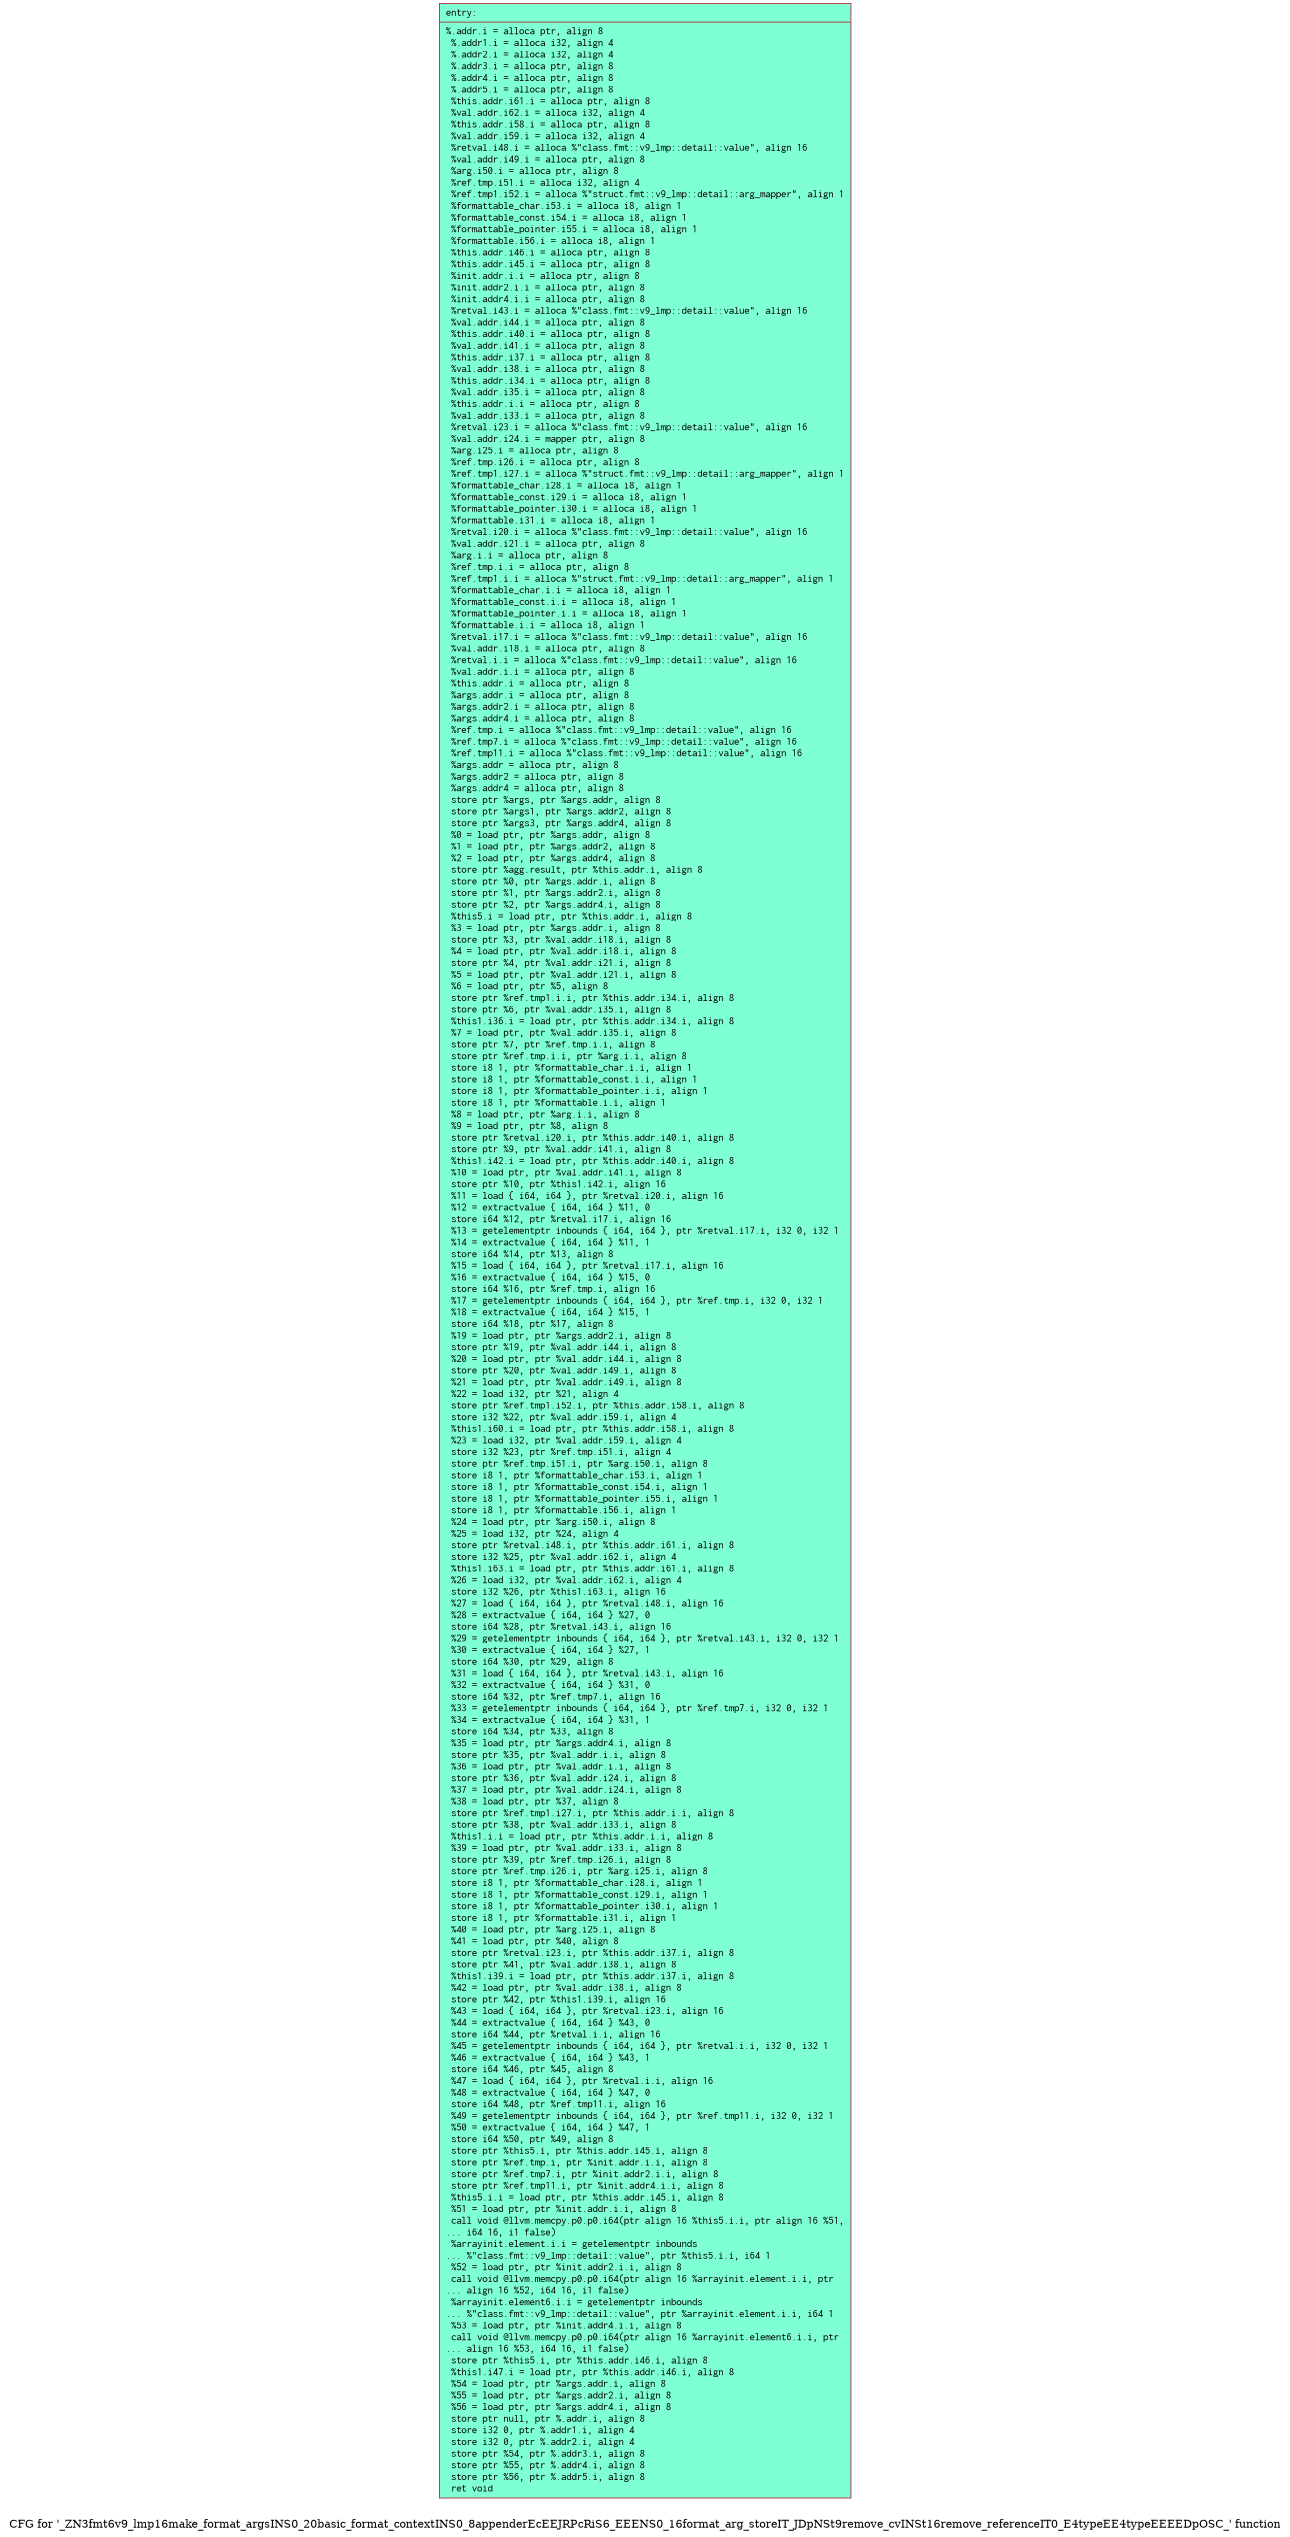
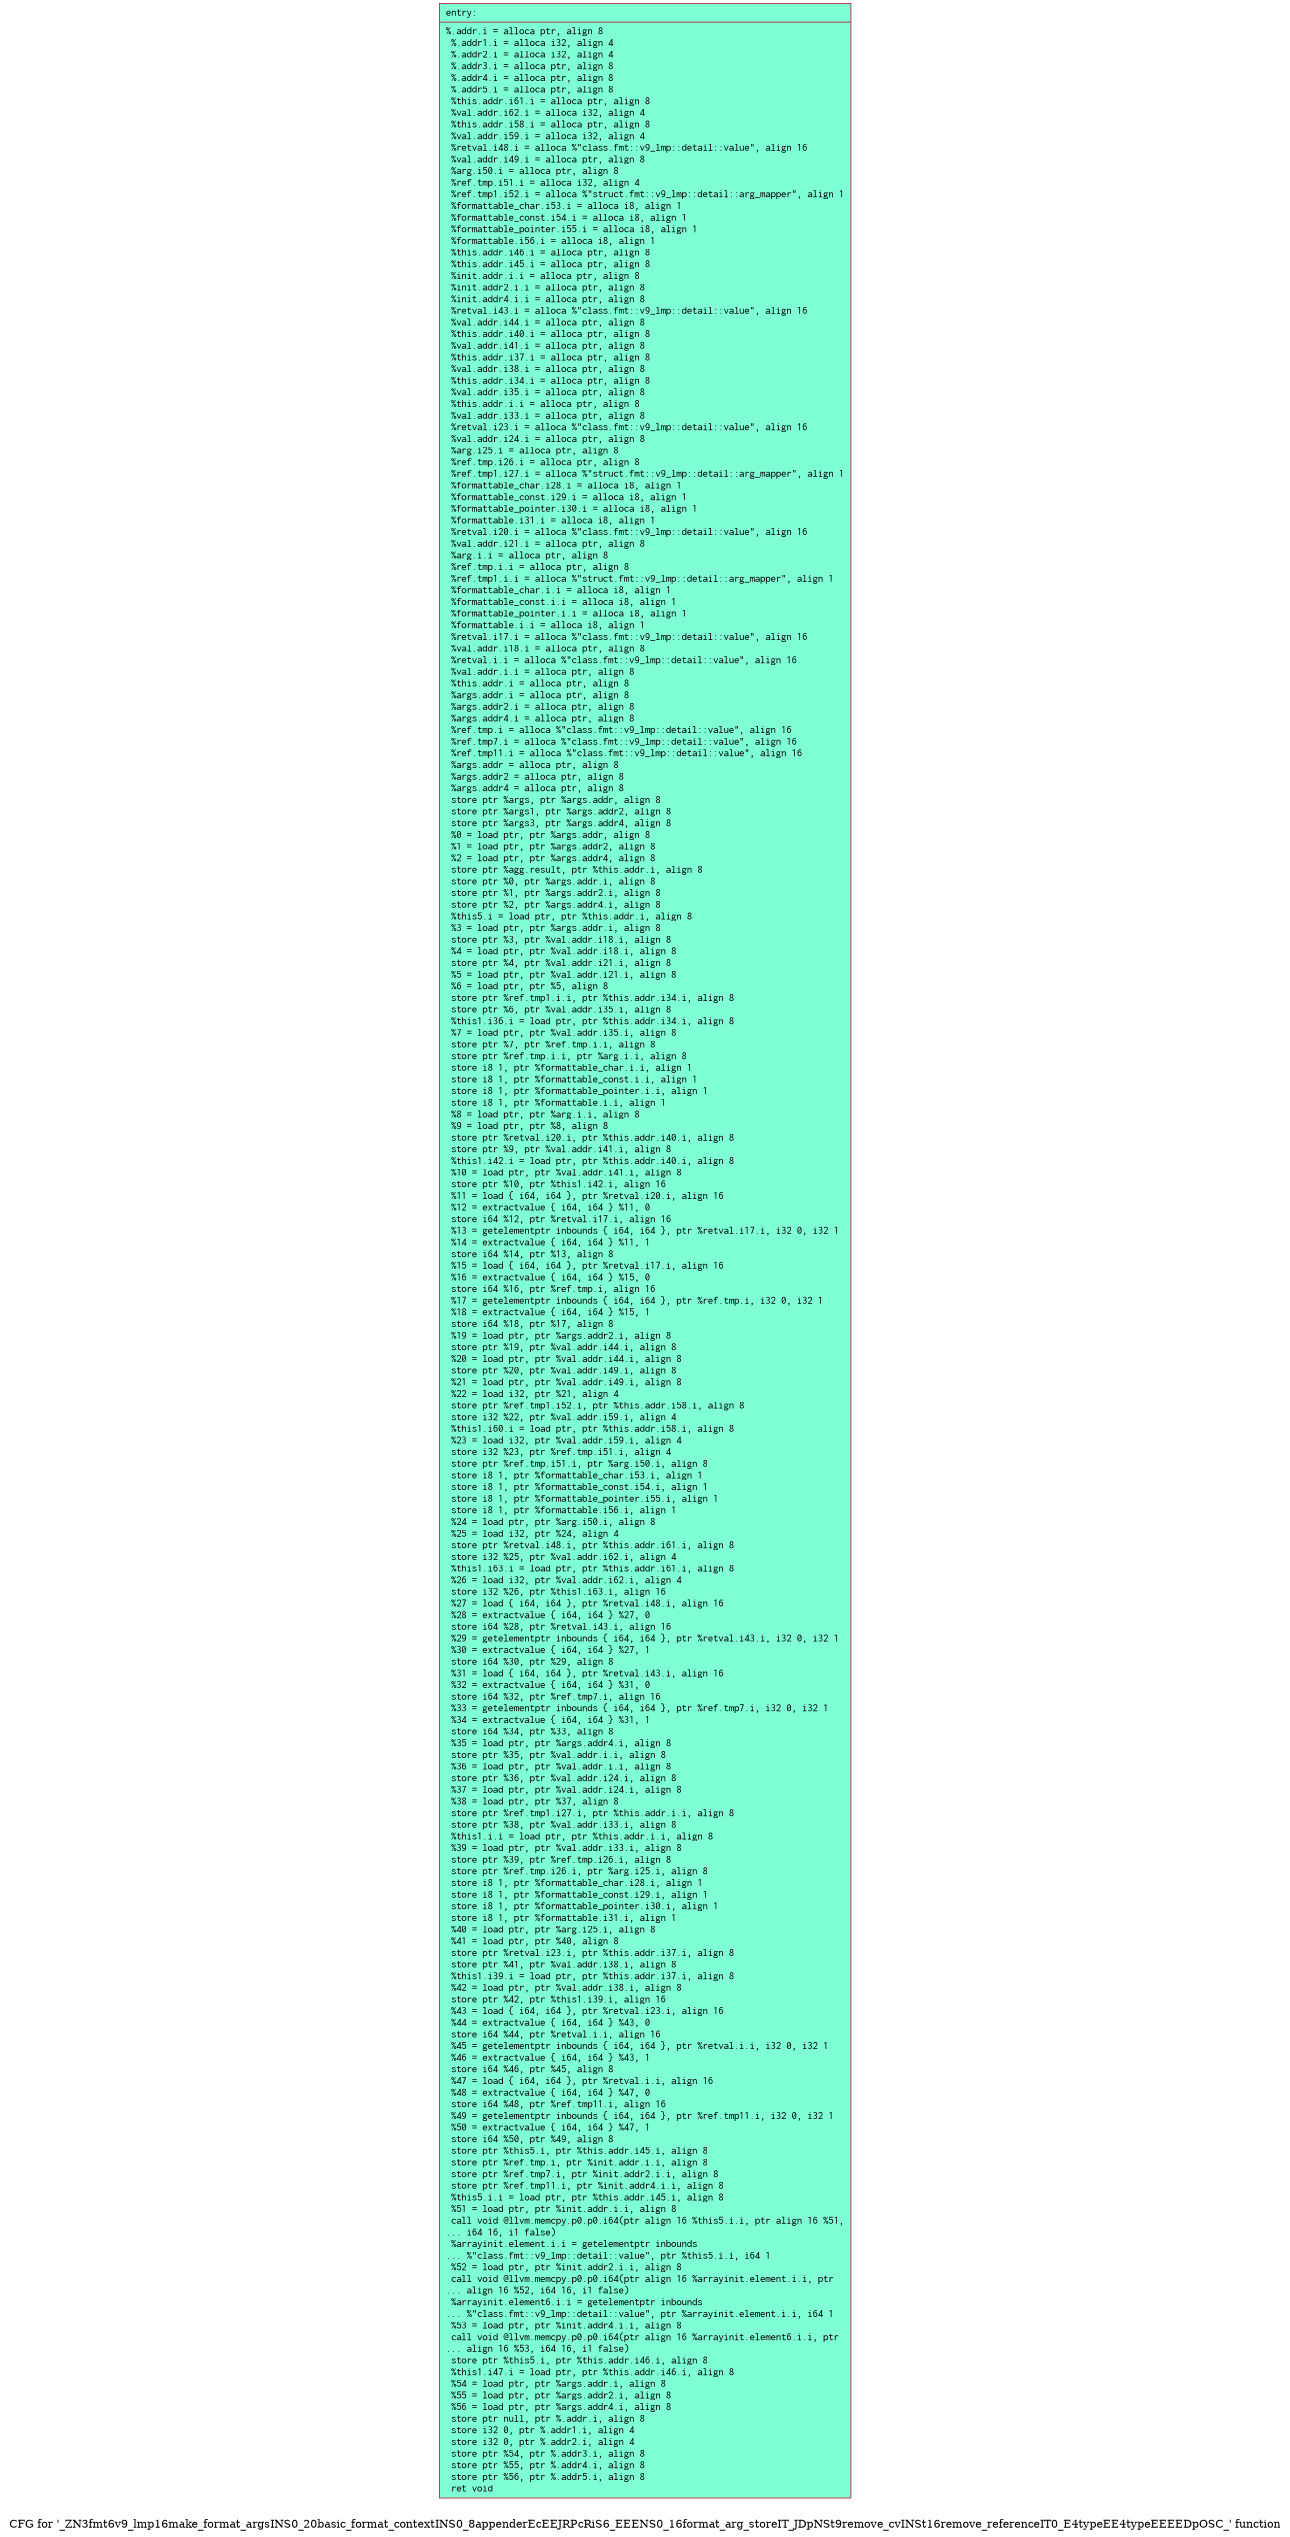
(545, 439) -> (545, 439)
